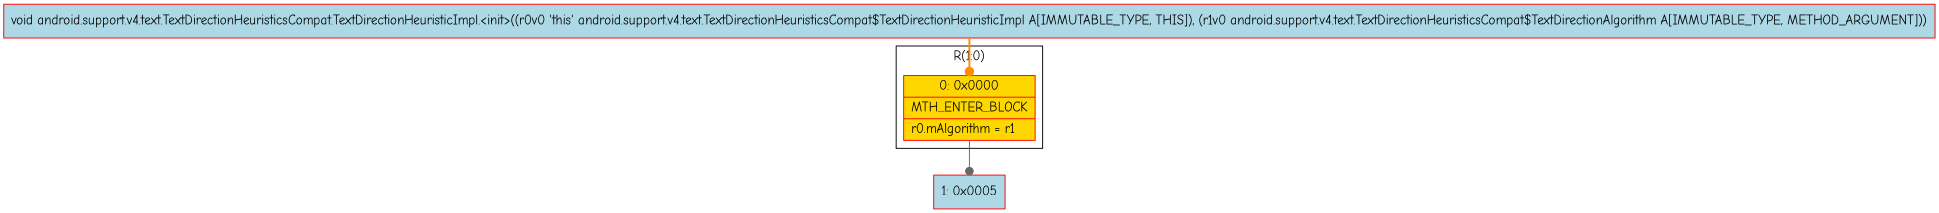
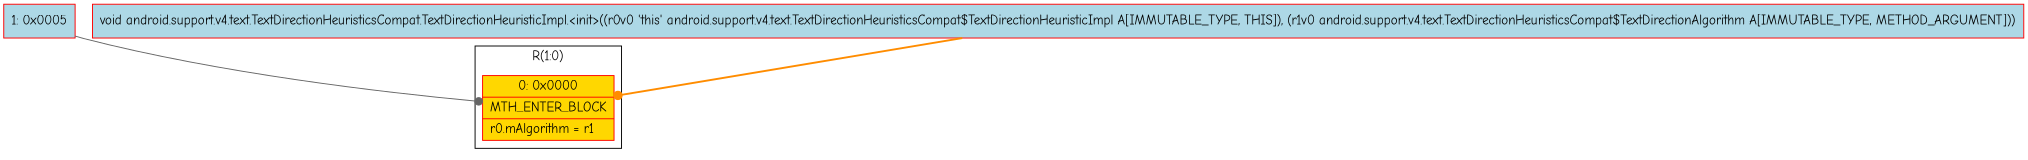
(969, 155) -> (274, 76)
